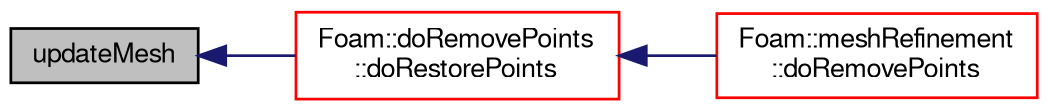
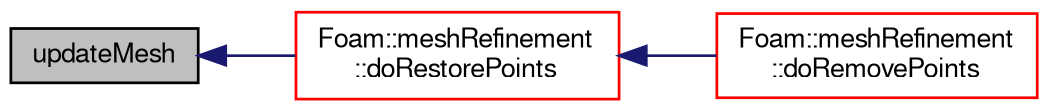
(458, 56) -> (458, 56)
